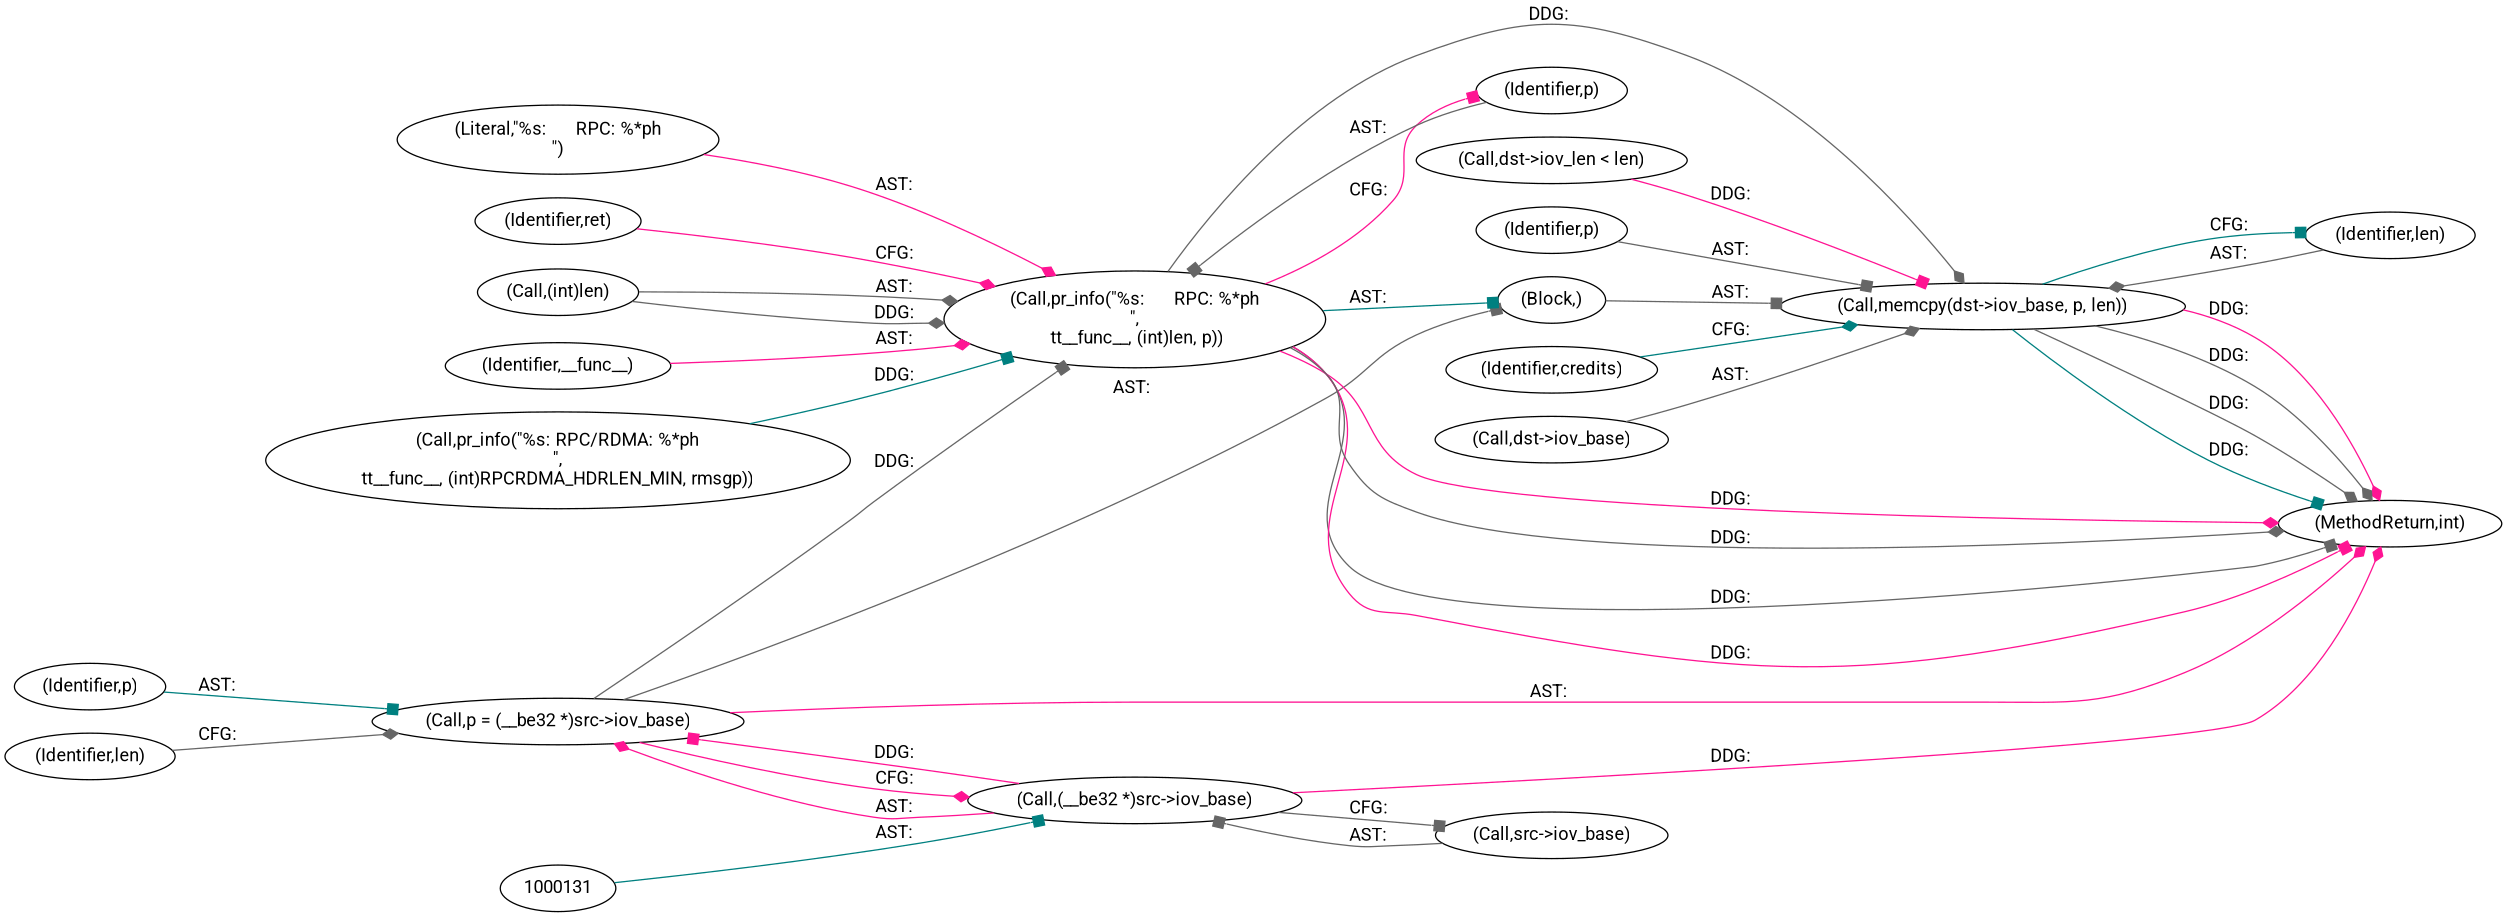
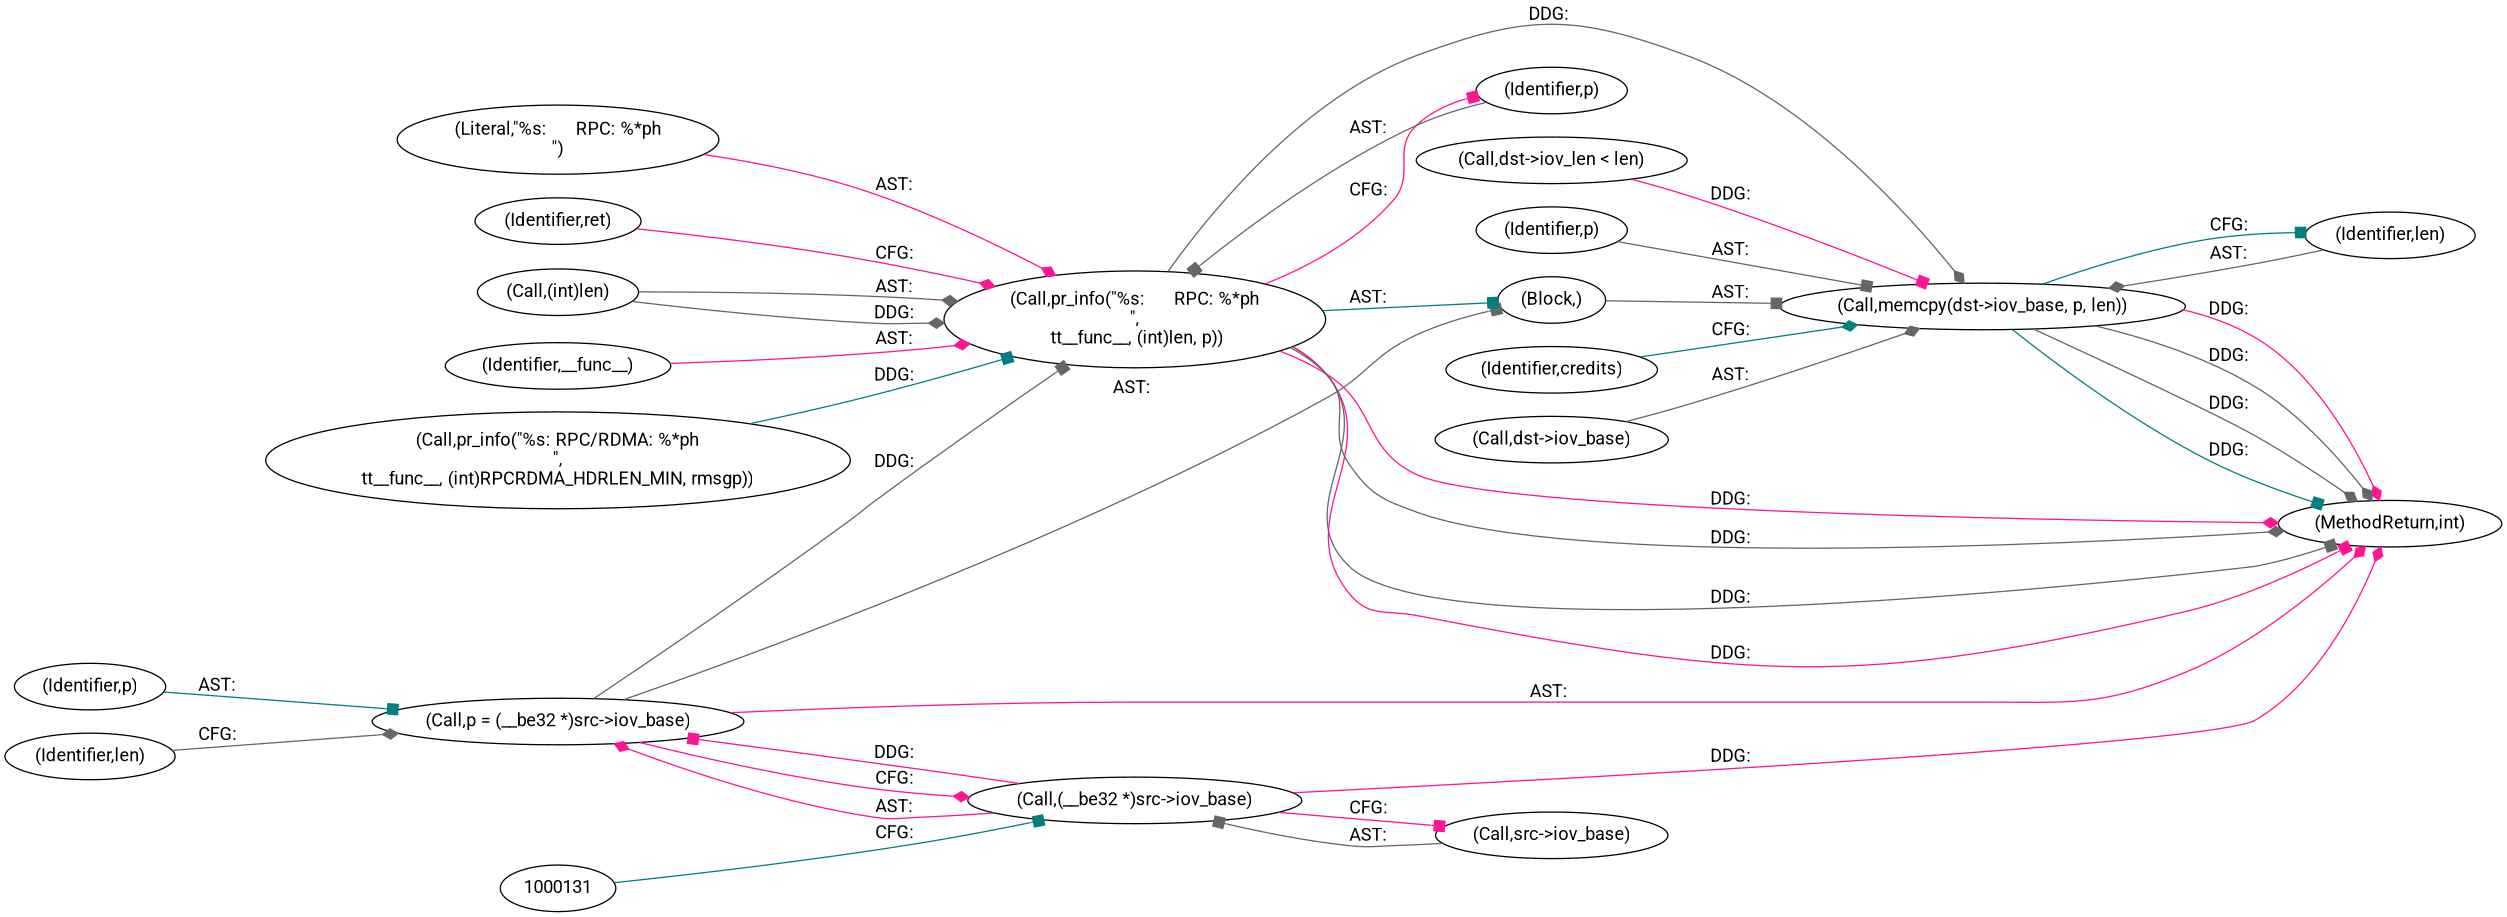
(1355, 819) -> (1355, 819)
(897, 833) -> (897, 833)
